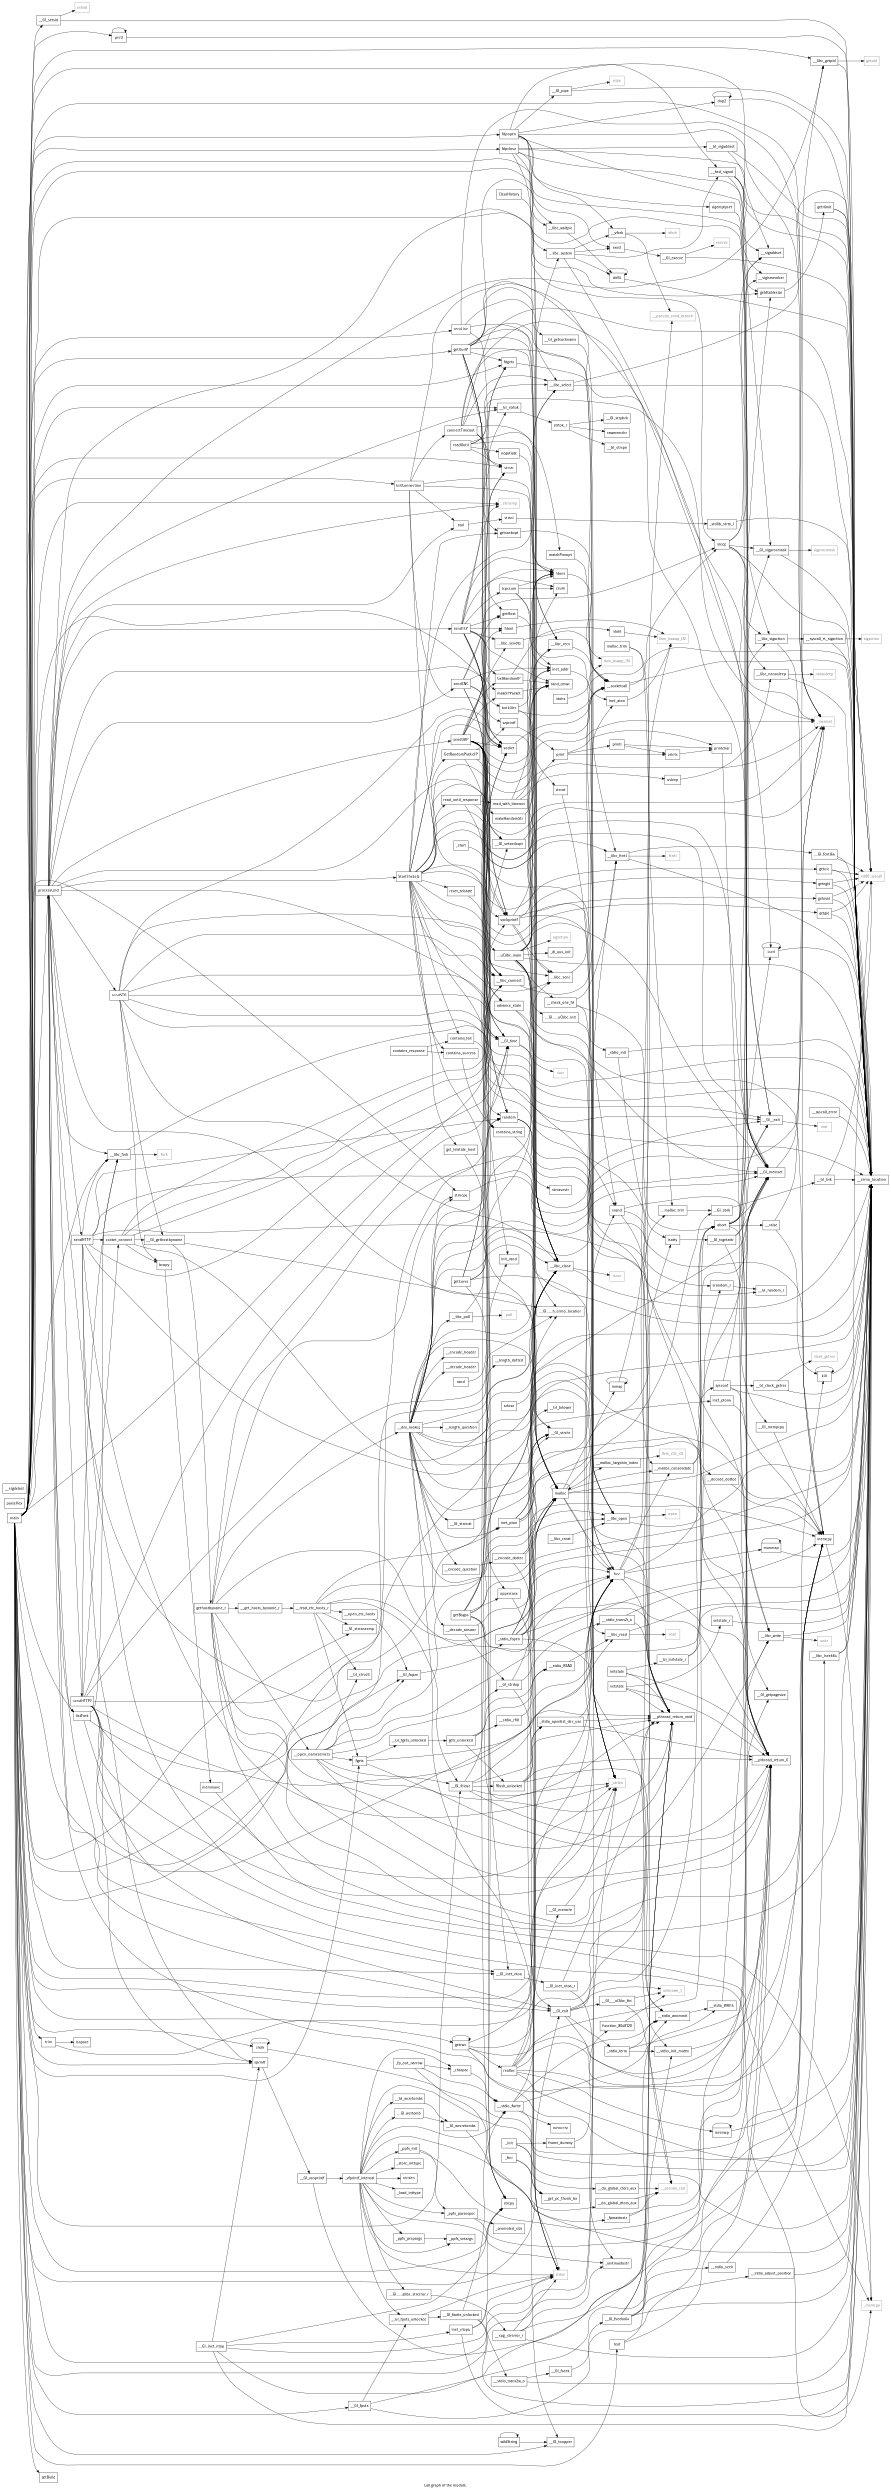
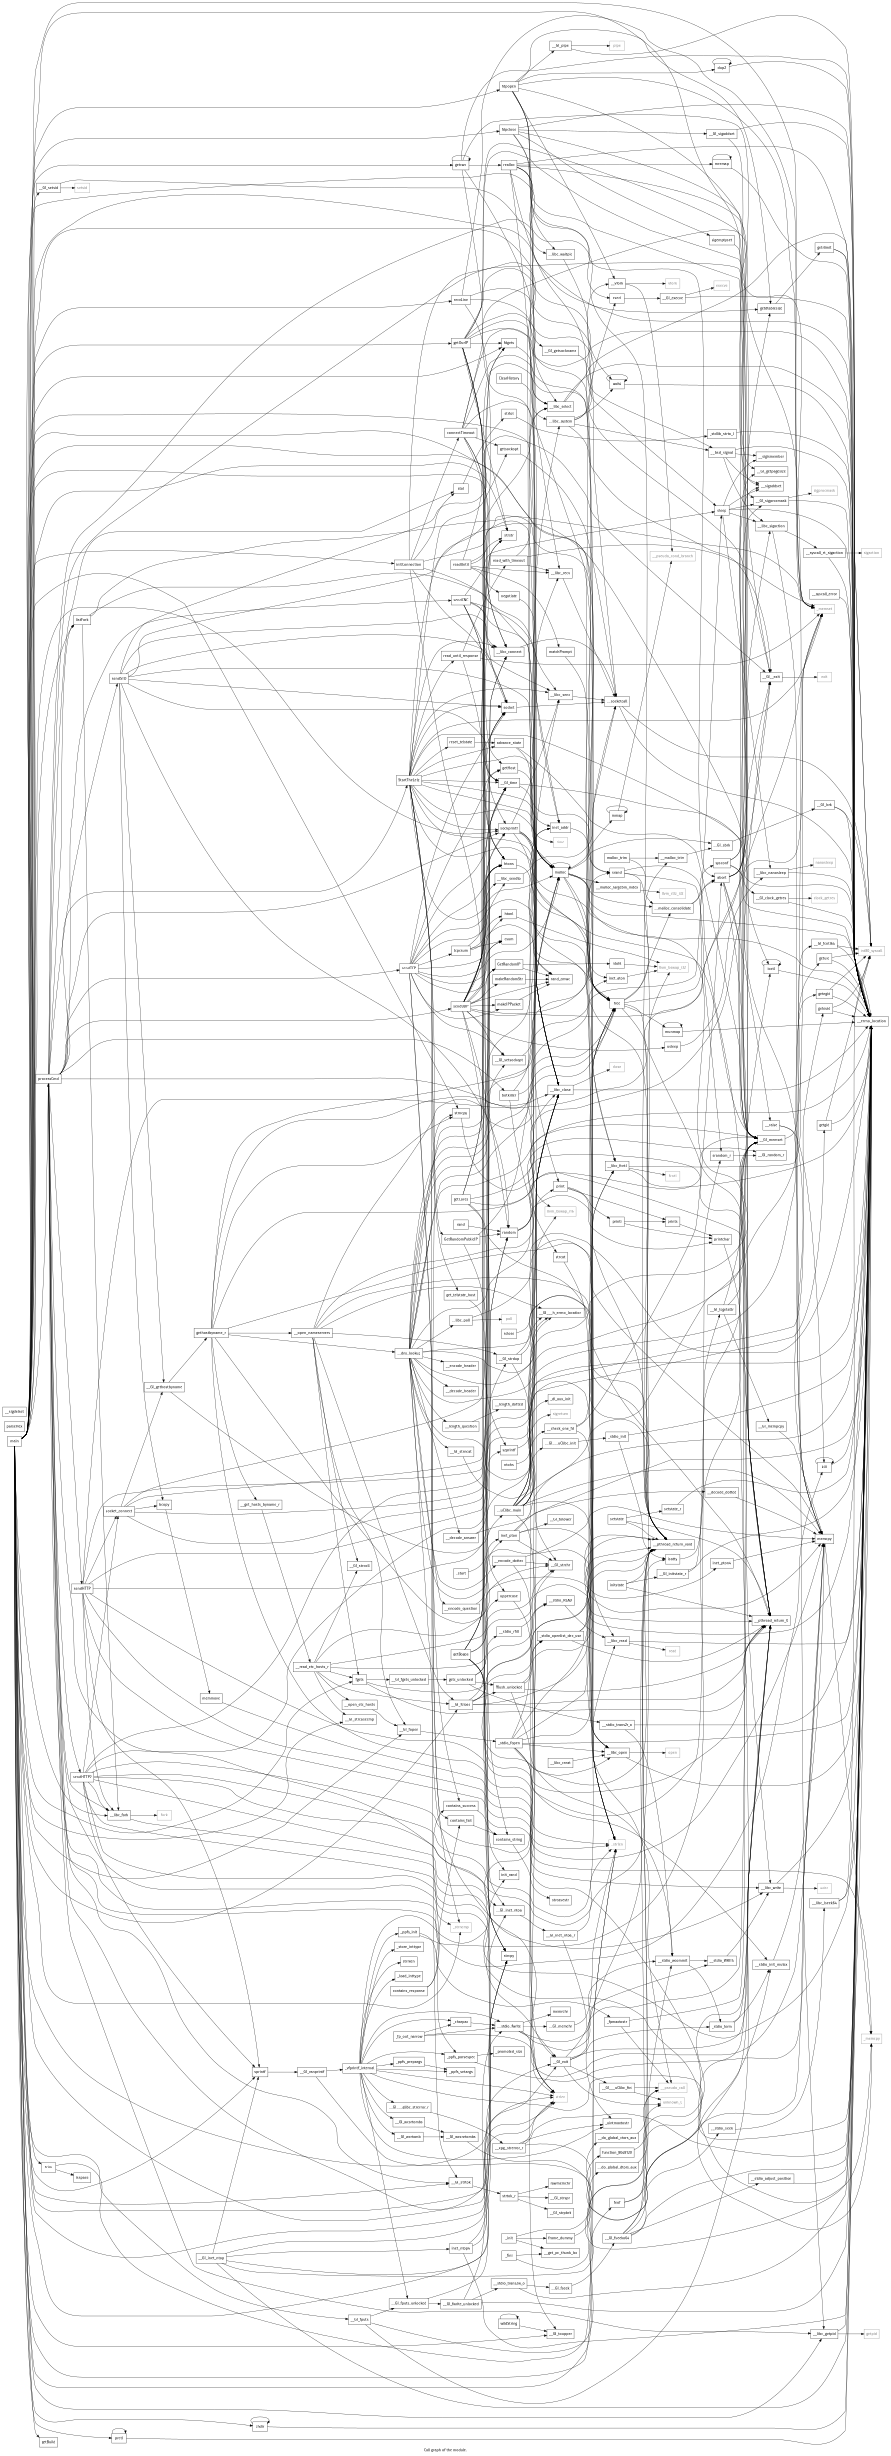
(643, 2039) -> (709, 1990)
